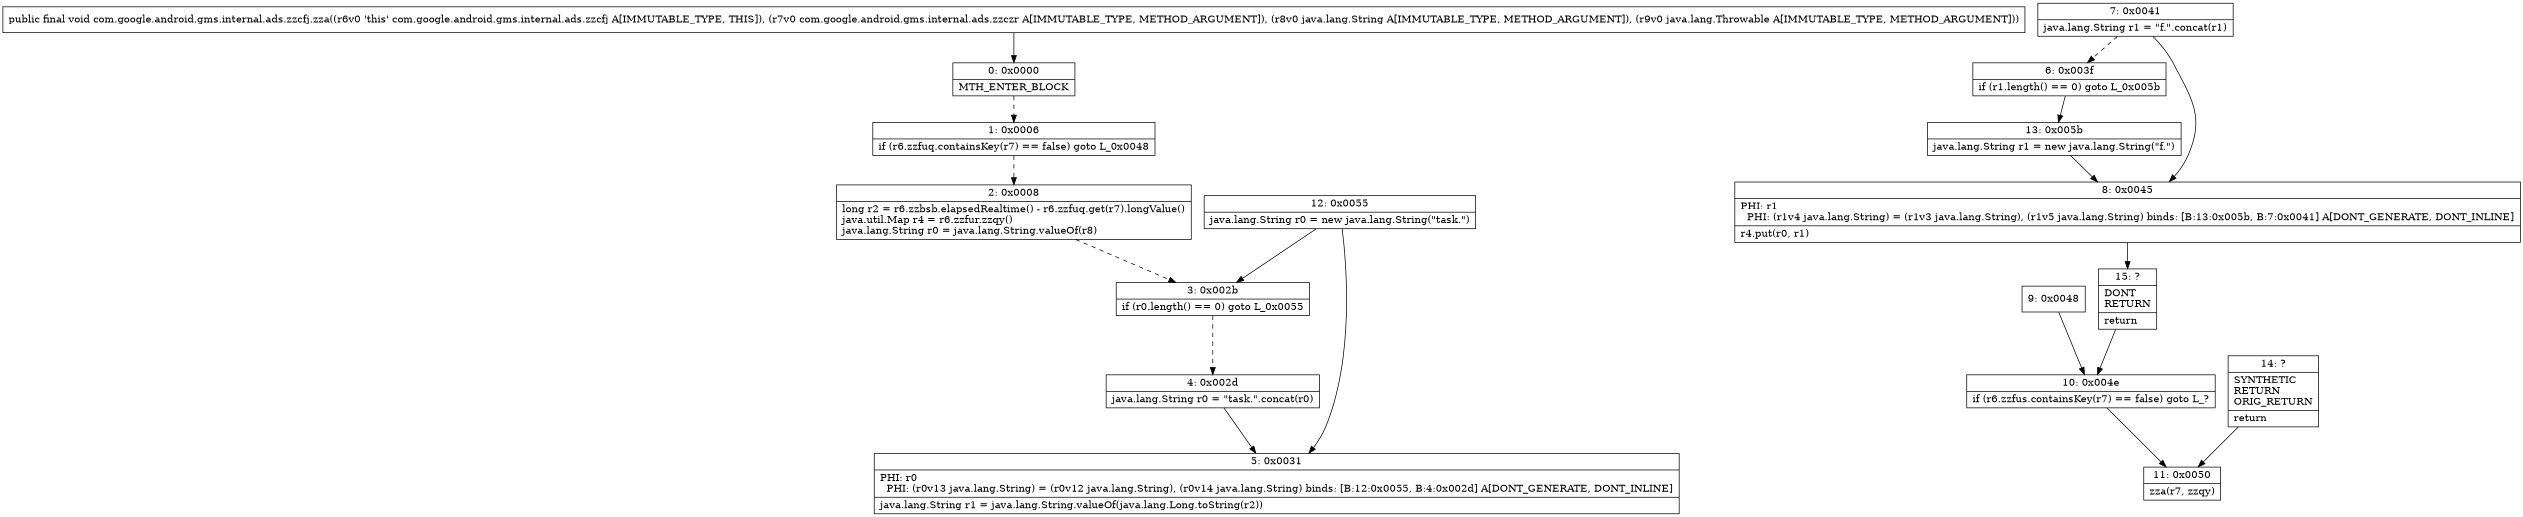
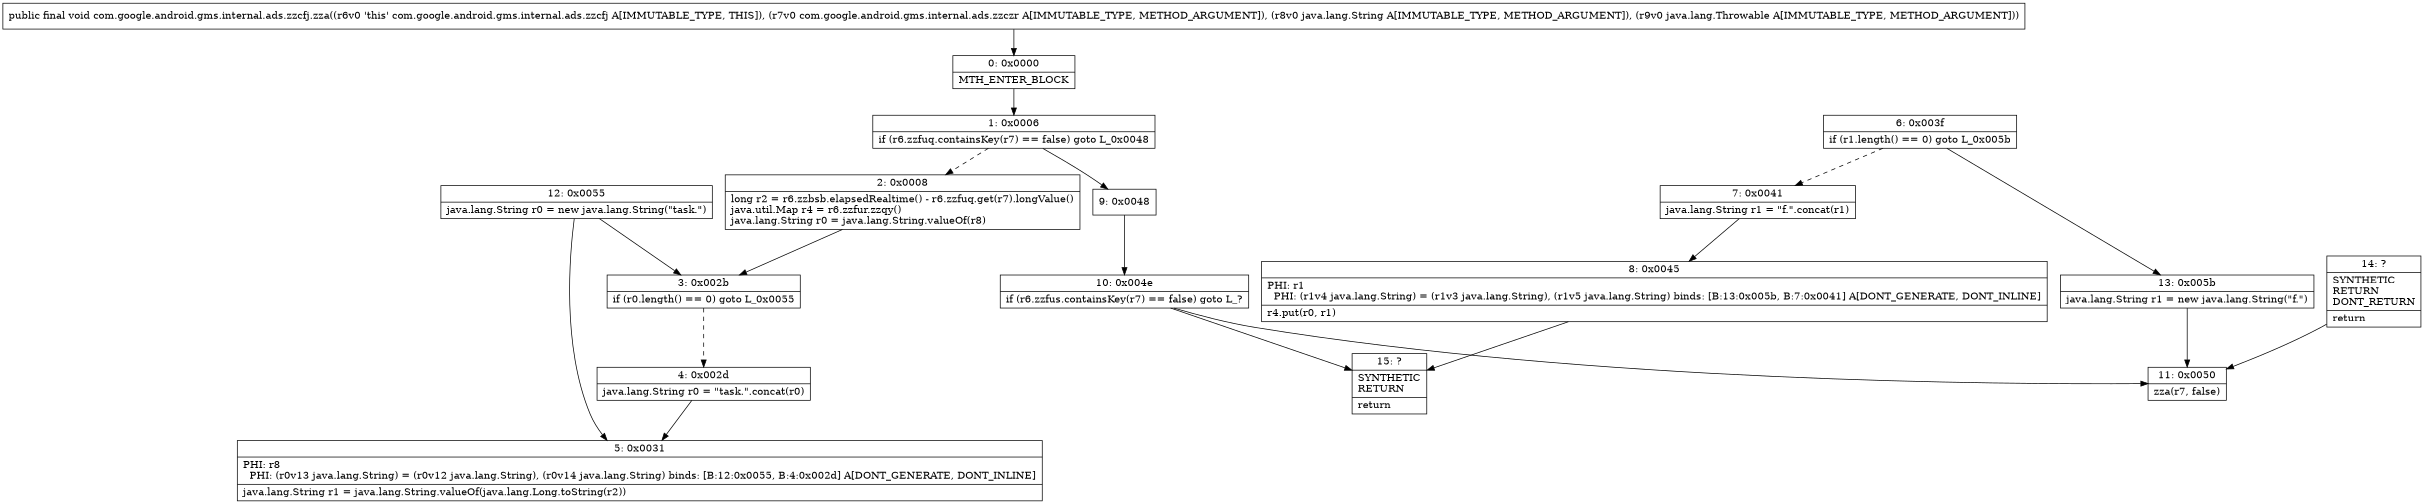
(2105, 47) -> (1842, 166)
(1014, 106) -> (1014, 98)
none -> (1073, 166)
(2081, 166) -> (2187, 334)
(1122, 260) -> (794, 251)
(2120, 293) -> (1389, 378)
(2108, 349) -> (1258, 338)
(2273, 402) -> (2374, 302)
(900, 478) -> (264, 465)
(2182, 492) -> (2187, 392)
